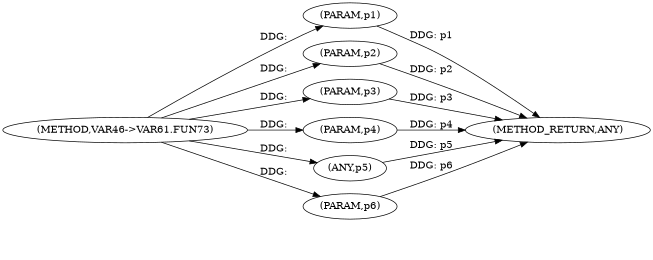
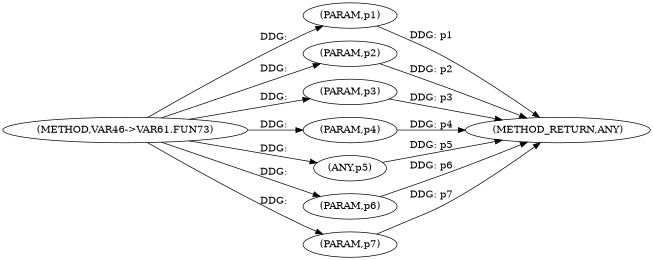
none -> (350, 245)
